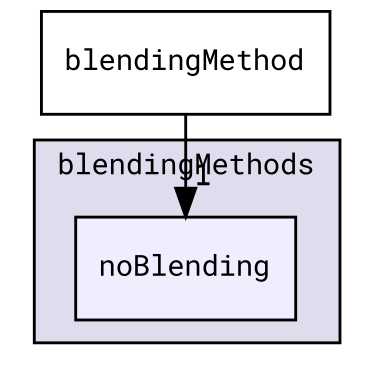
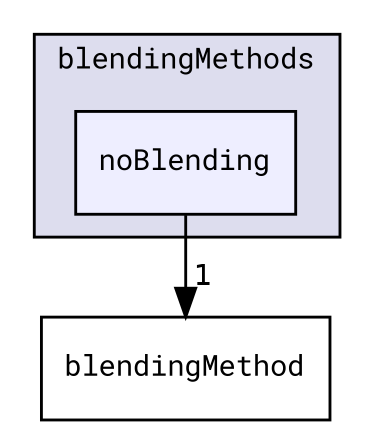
(186, 157) -> (186, 255)
